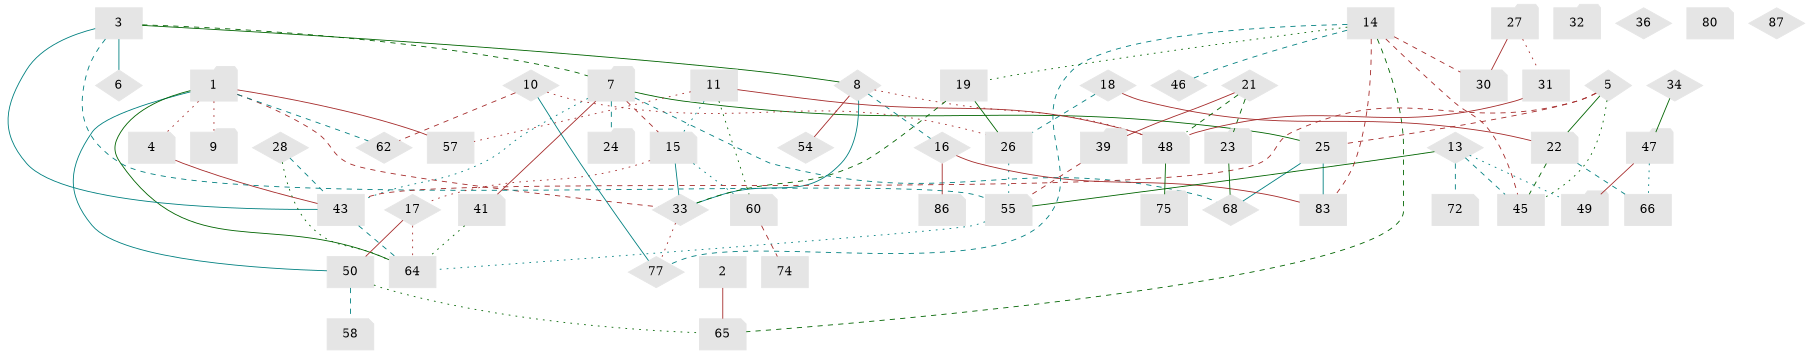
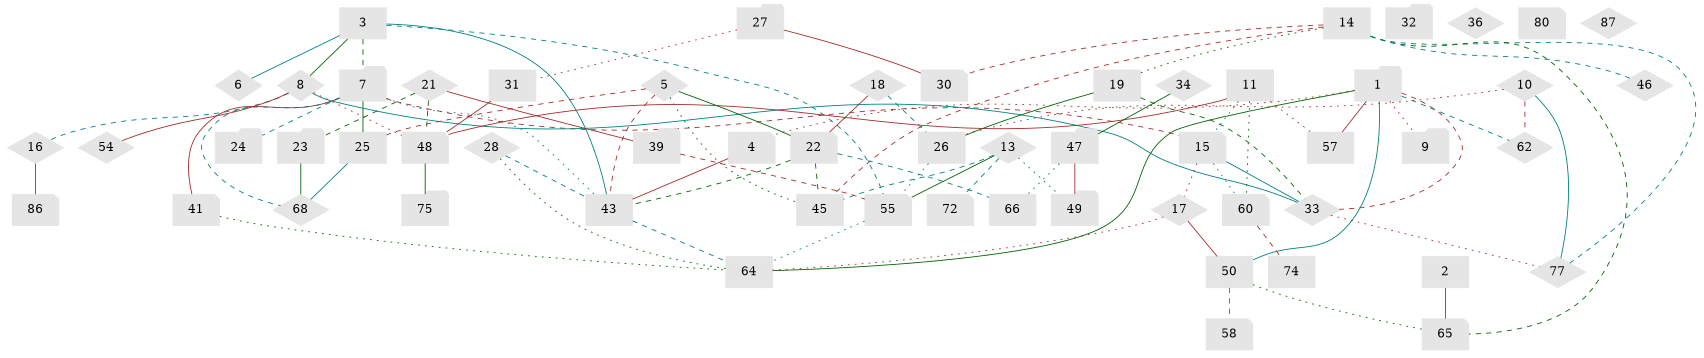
none -> (712, 185)
(1323, 210) -> none
